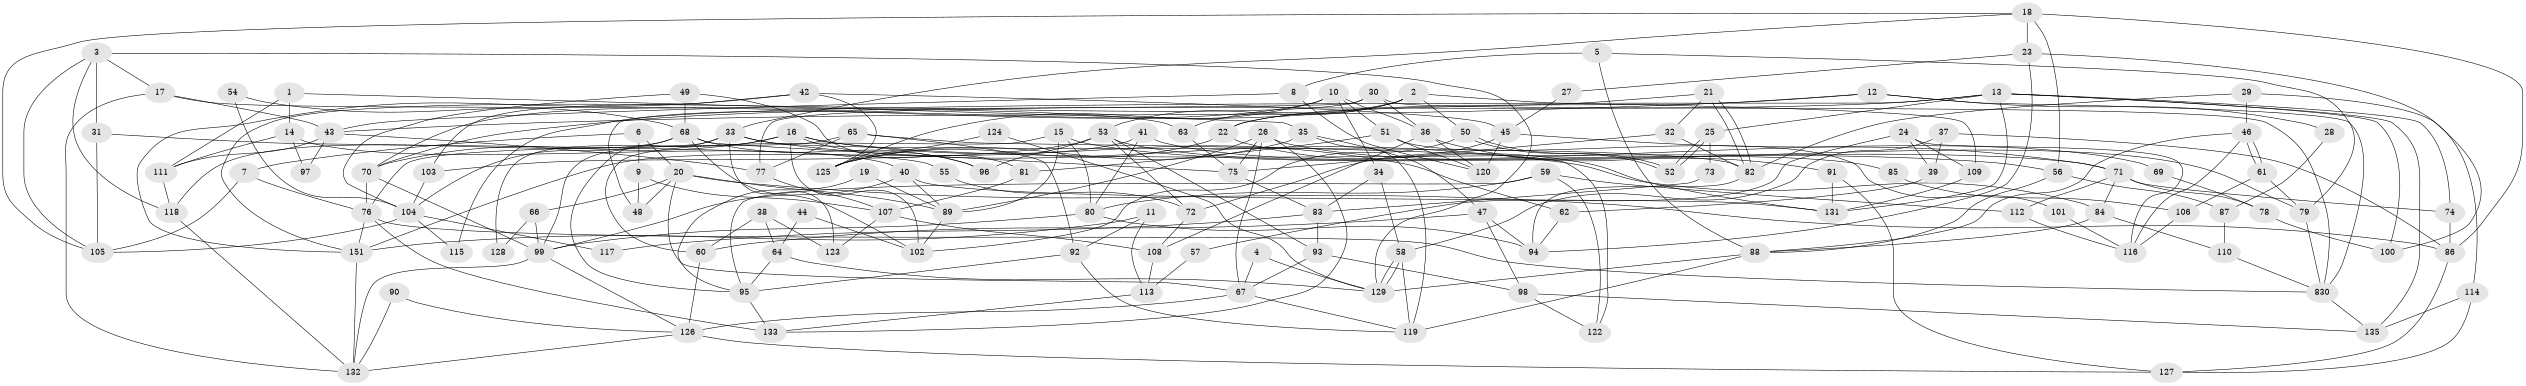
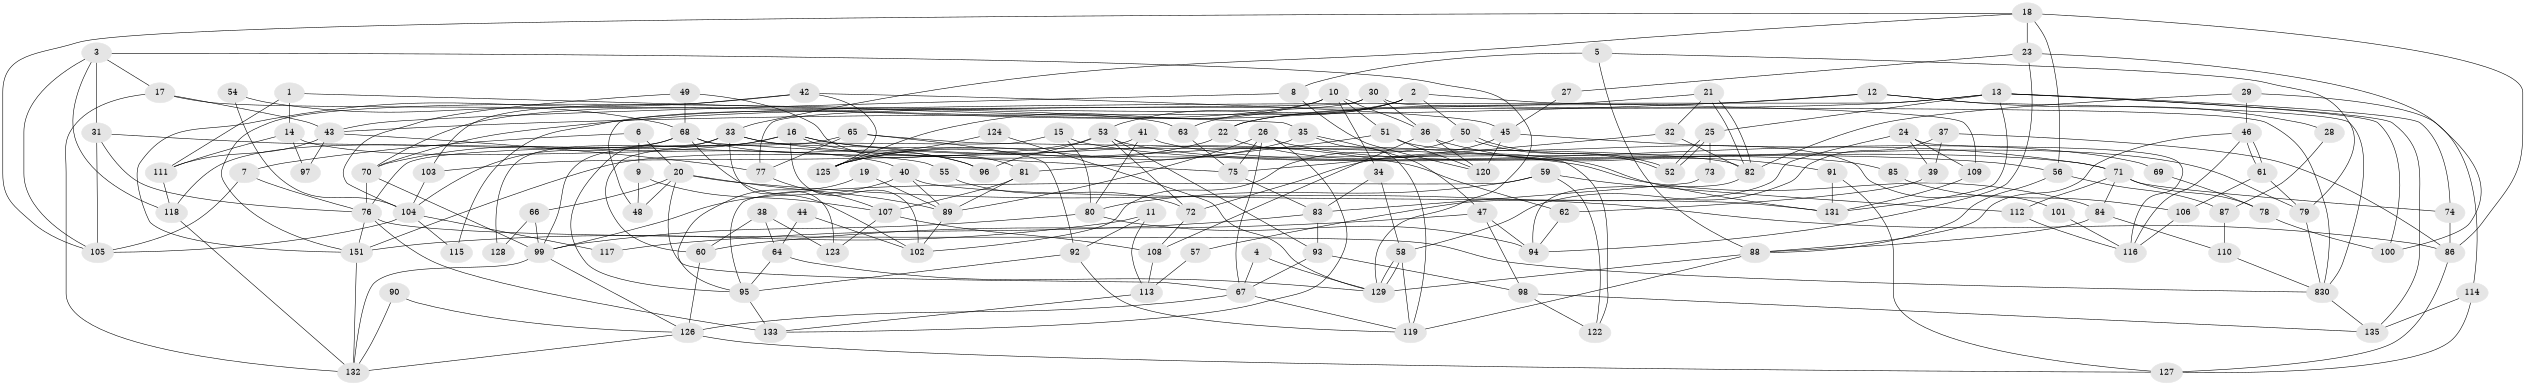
(1047, 180) -> (985, 193)
none -> (210, 200)
